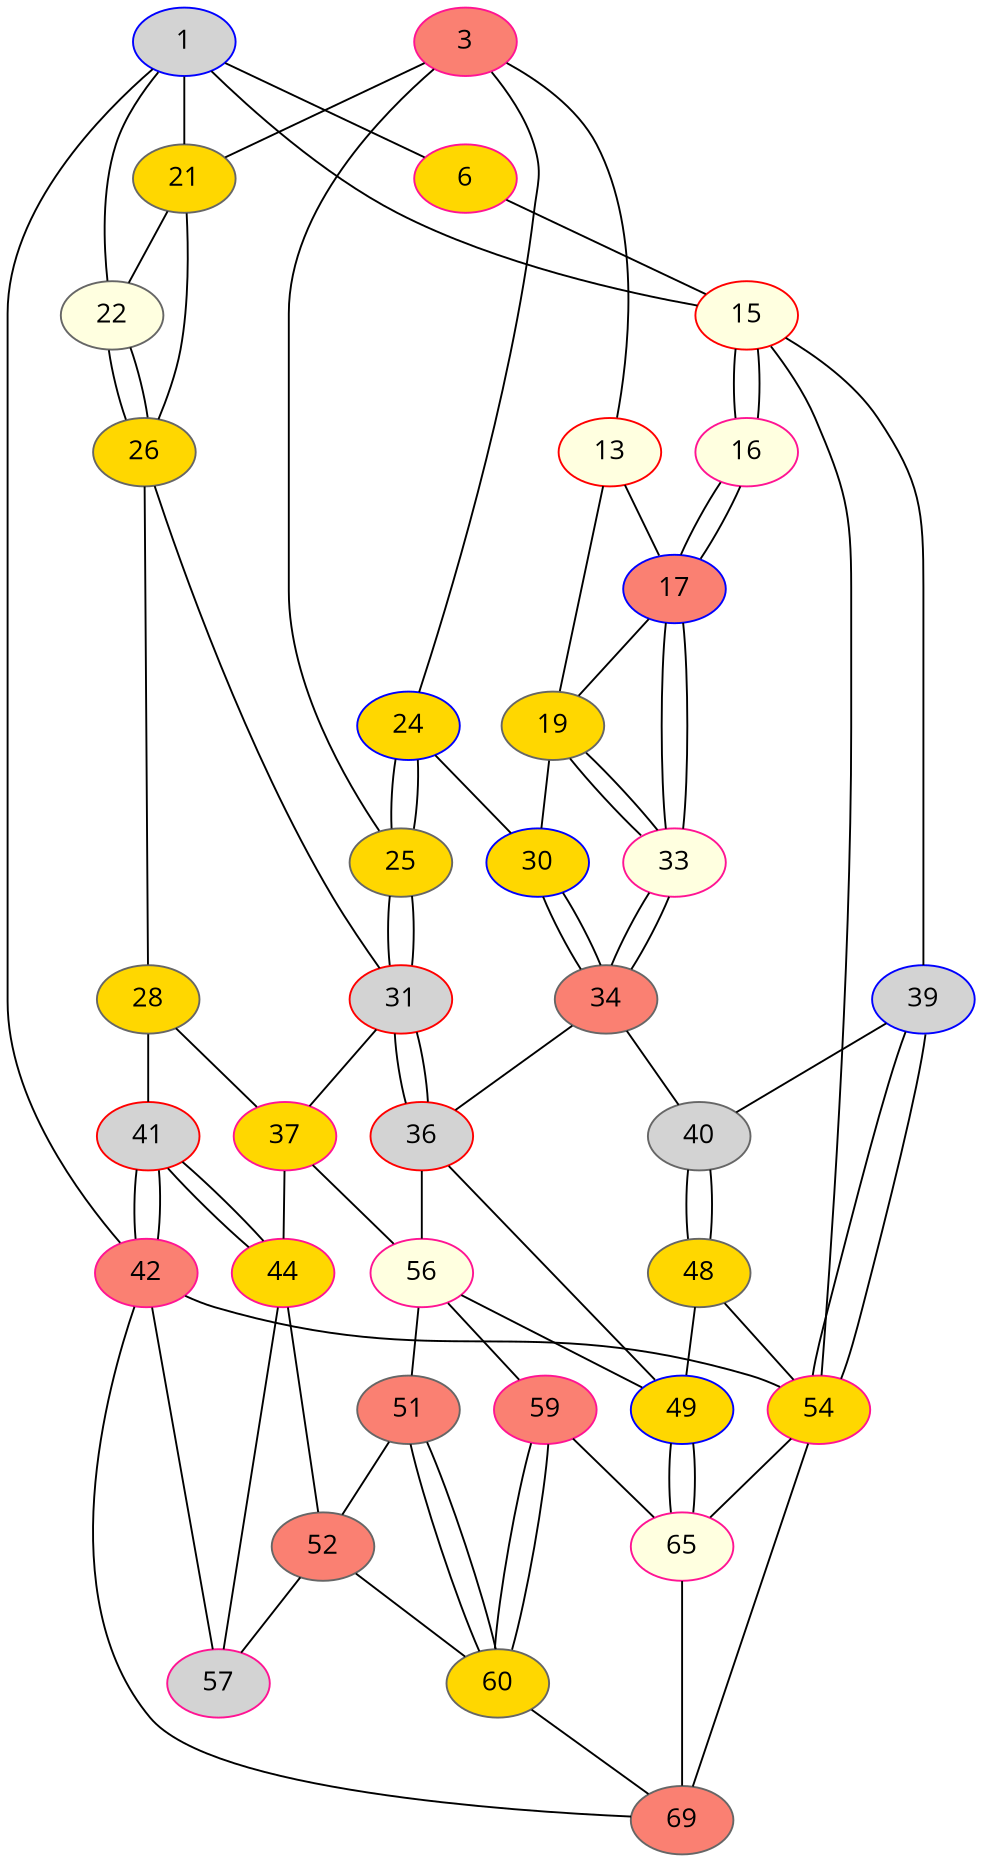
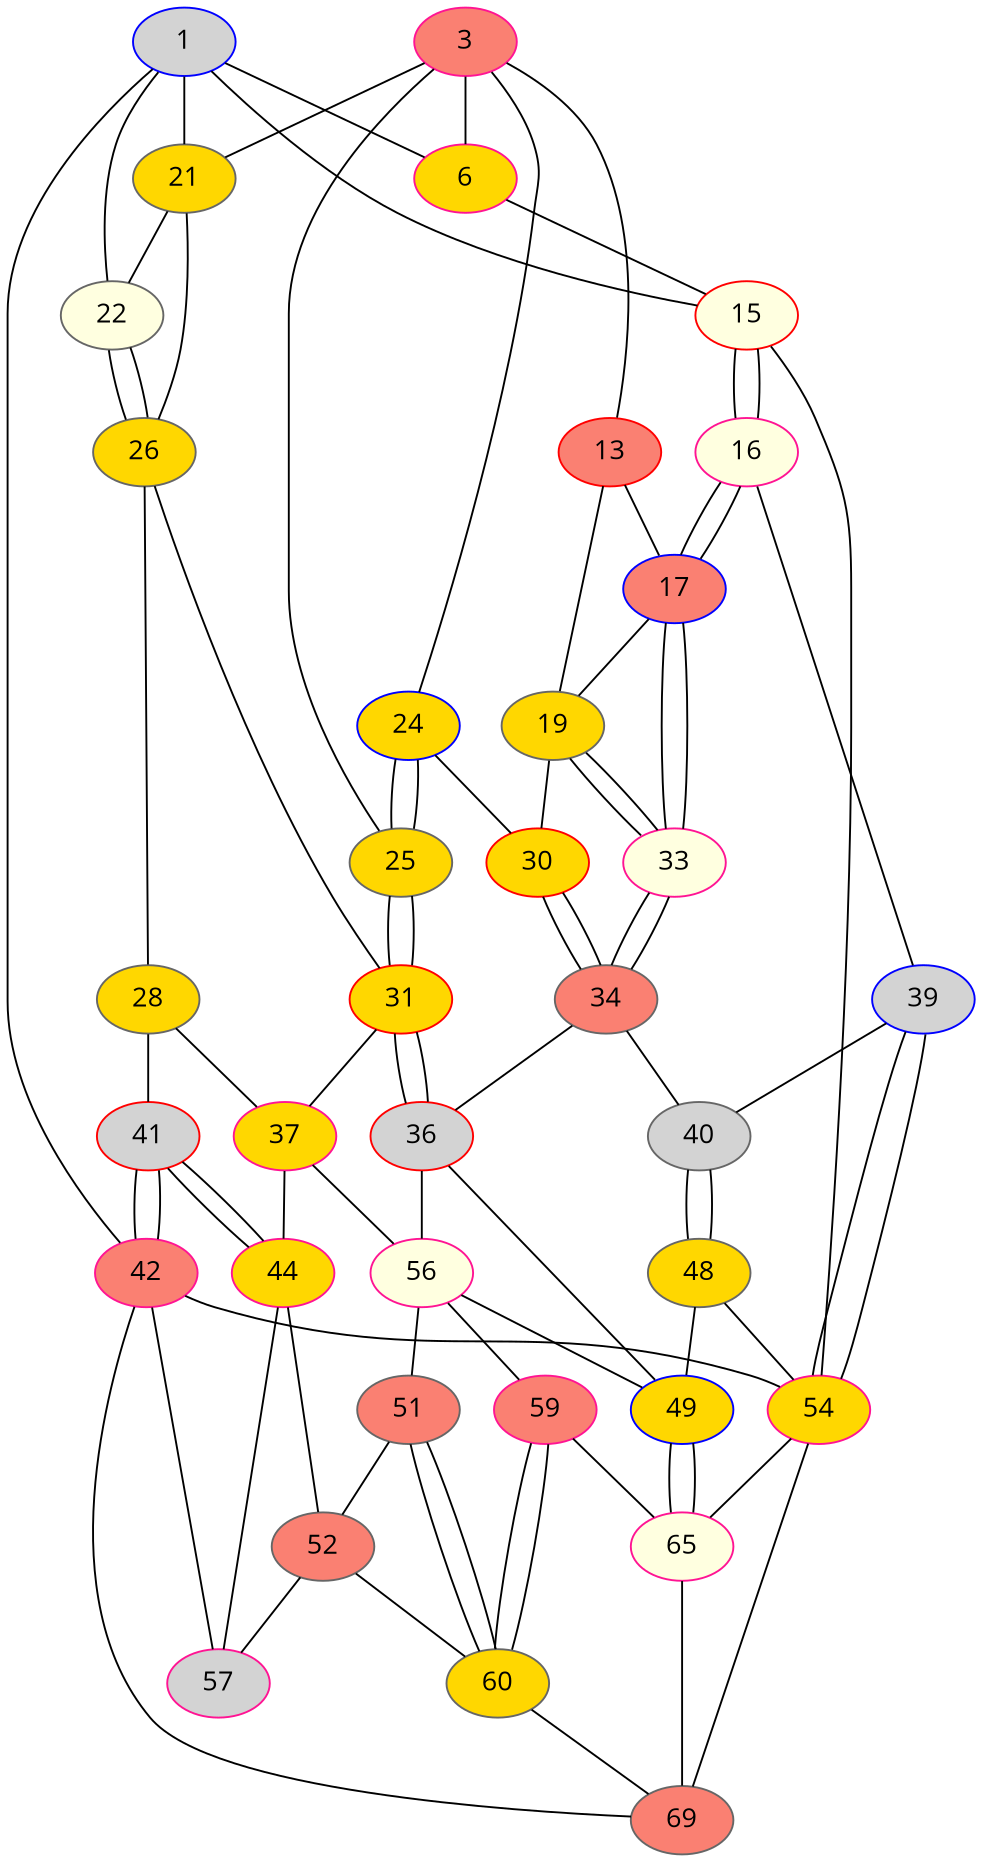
none -> (466, 110)
(610, 452) -> (610, 452)
(923, 625) -> (835, 726)
(538, 863) -> (538, 863)
(401, 999) -> (401, 999)
